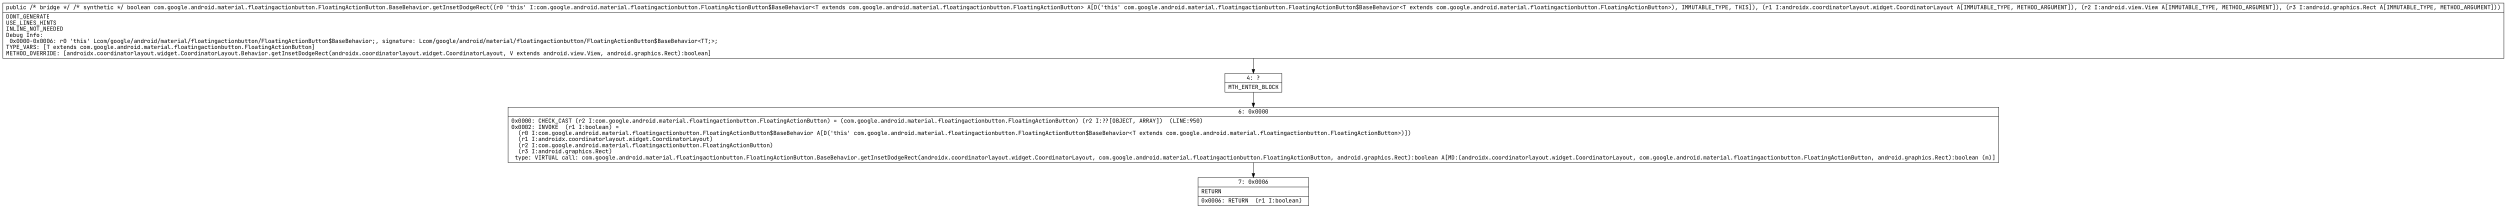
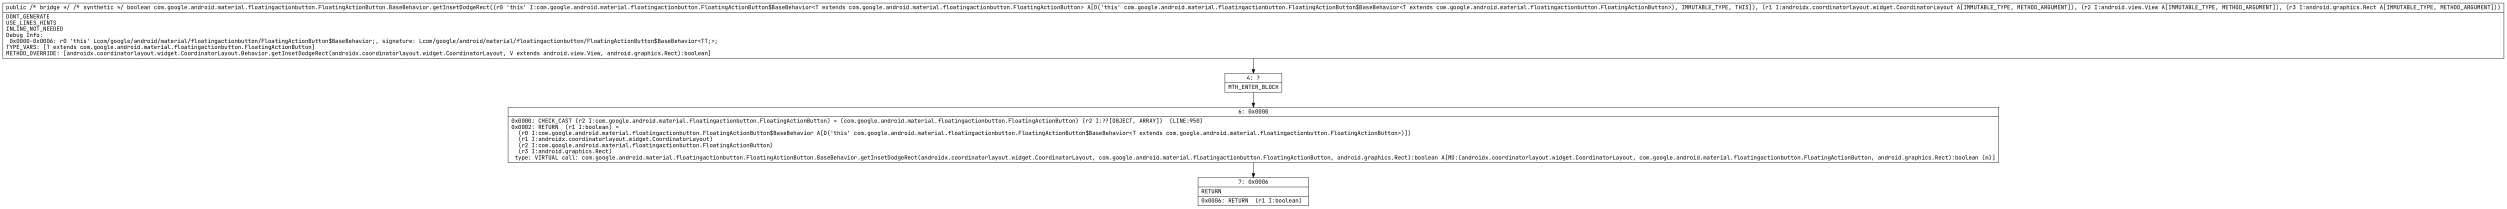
(567, 127) -> (567, 127)
